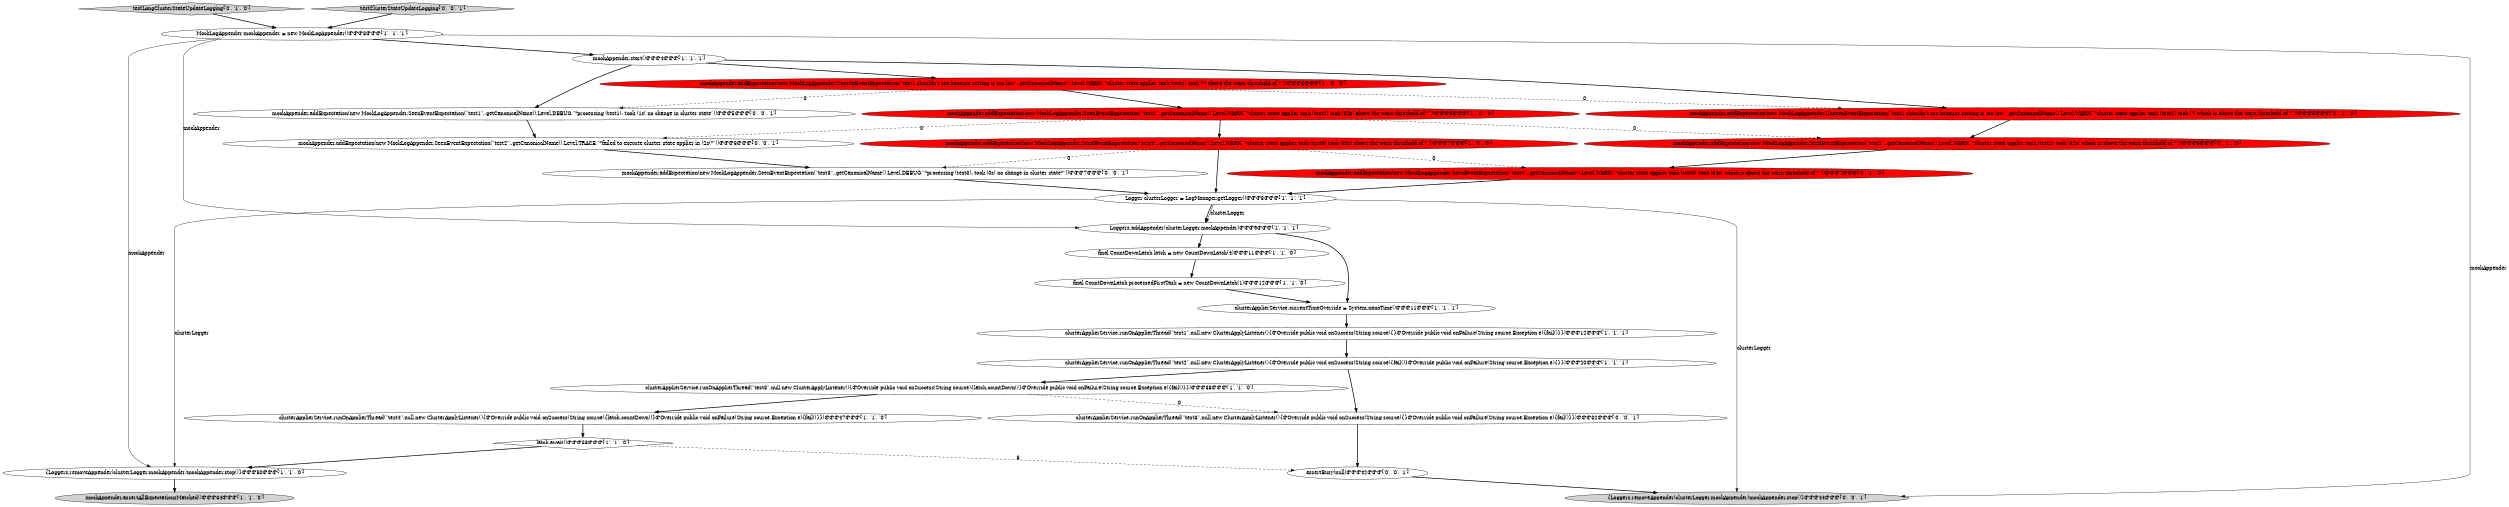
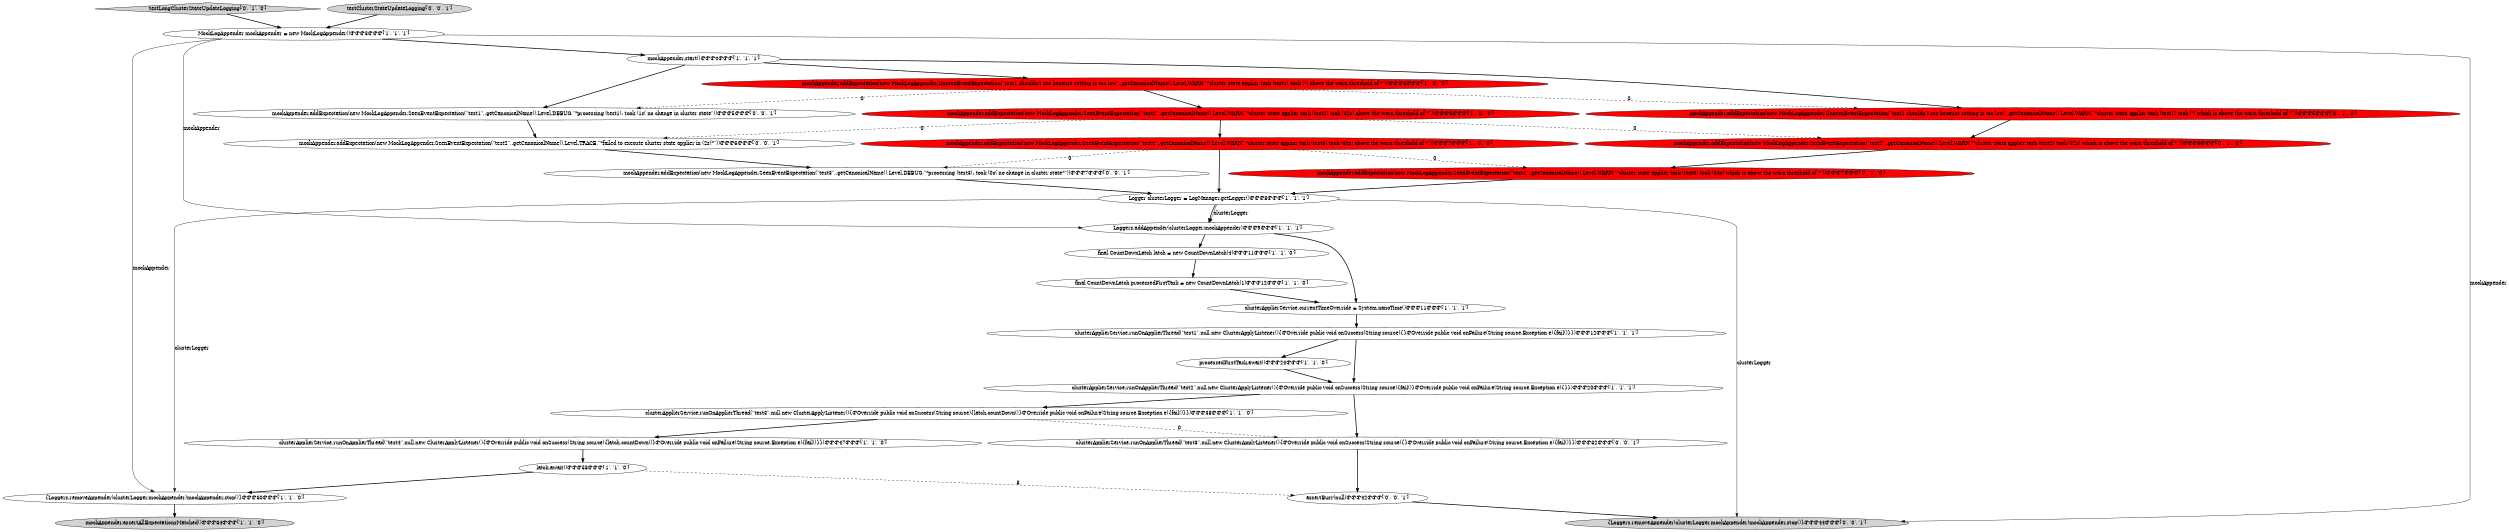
(413, 9) -> (399, 9)
none -> (1264, 363)
(583, 443) -> (583, 468)
